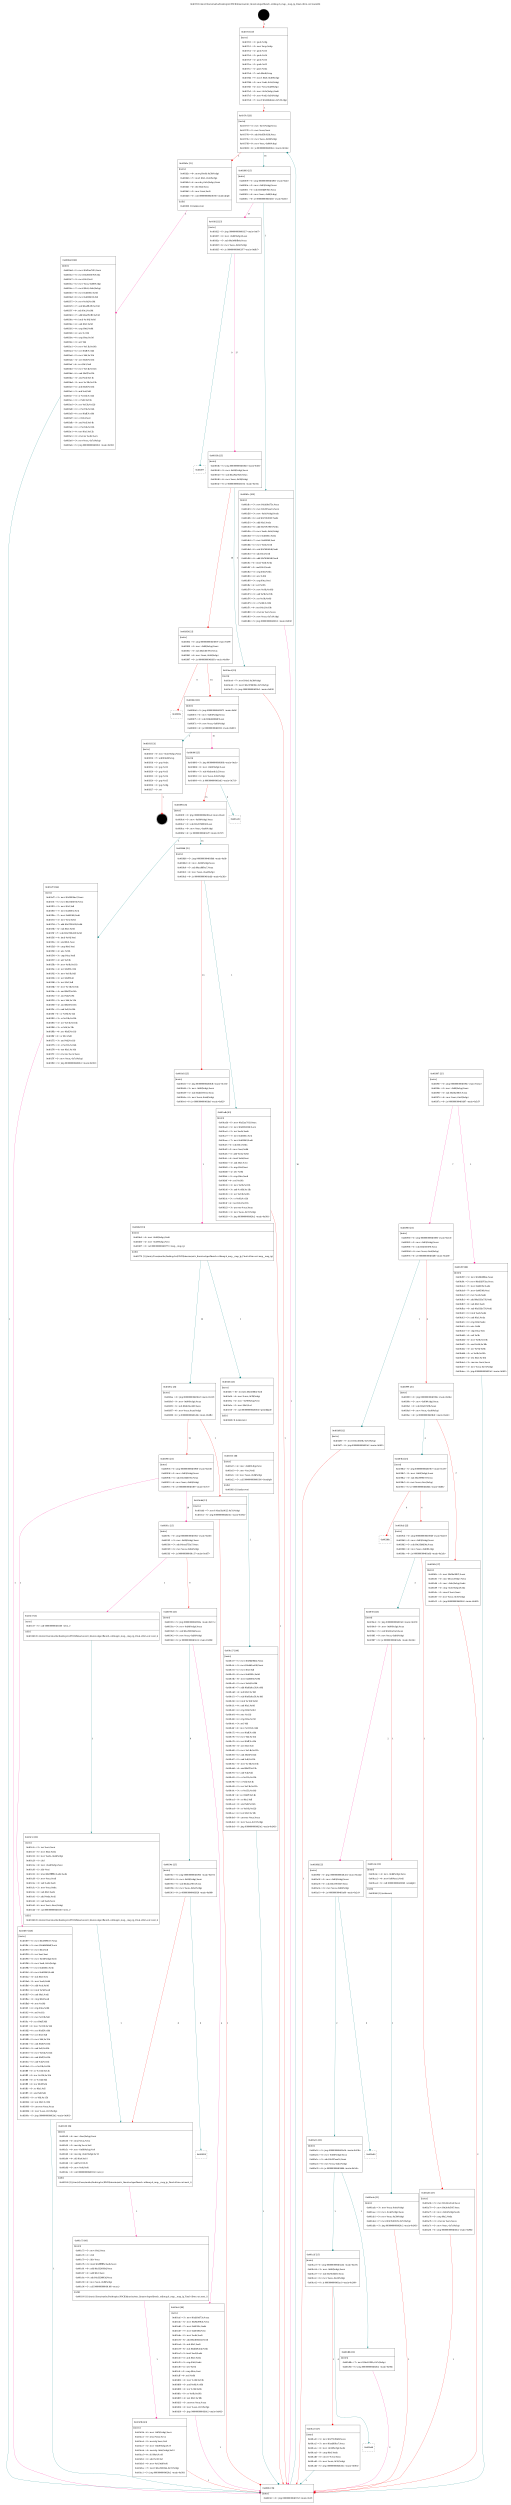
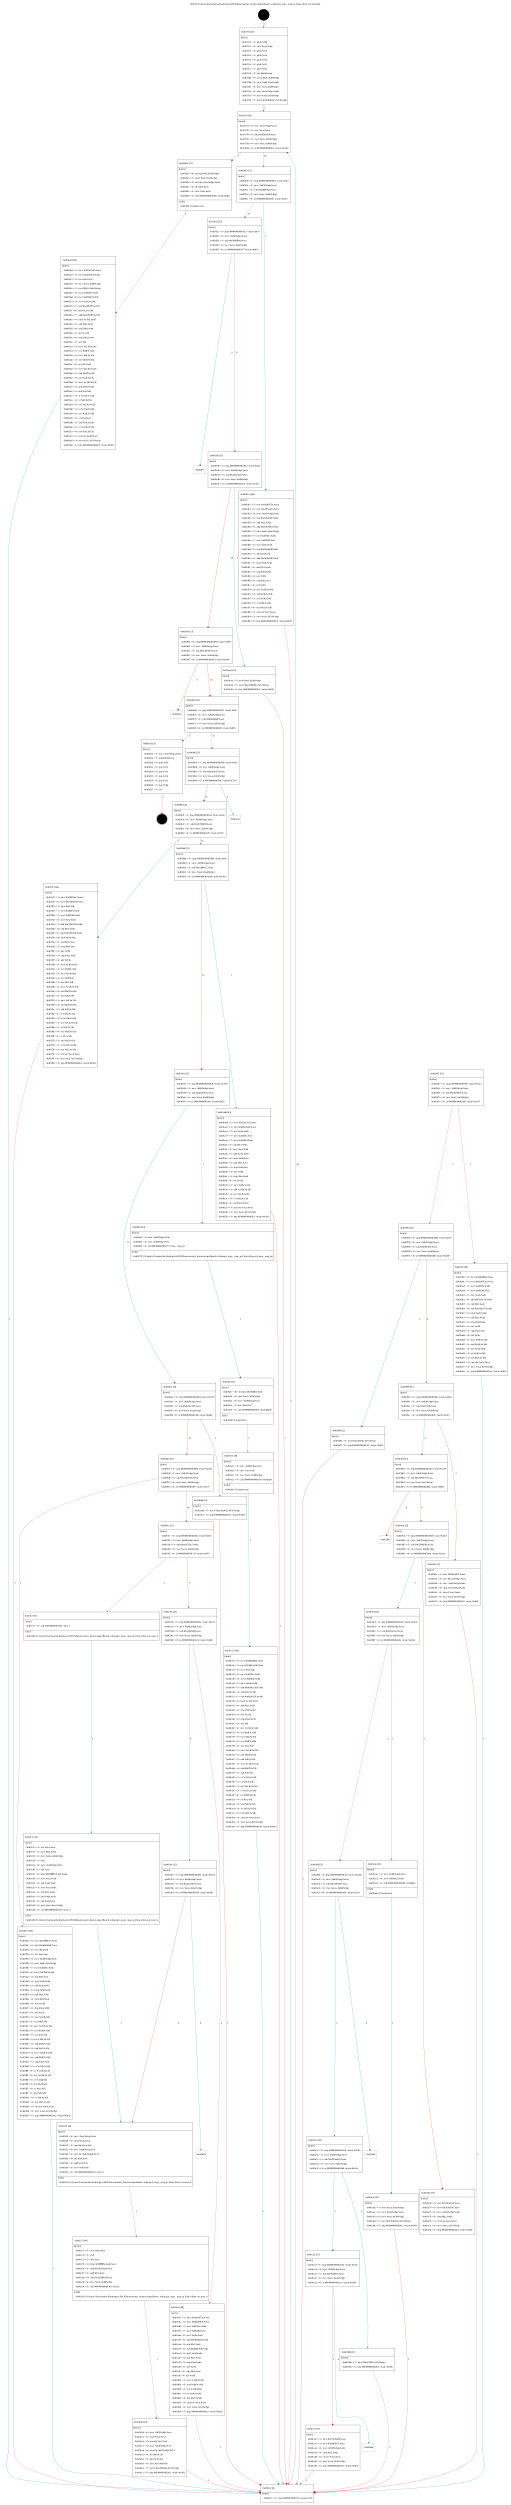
(196, 1321) -> (124, 1242)
none -> (248, 1437)
(285, 1585) -> (285, 1585)
(437, 2403) -> none
